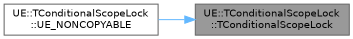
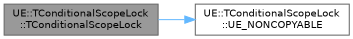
(171, 20) -> (171, 20)
